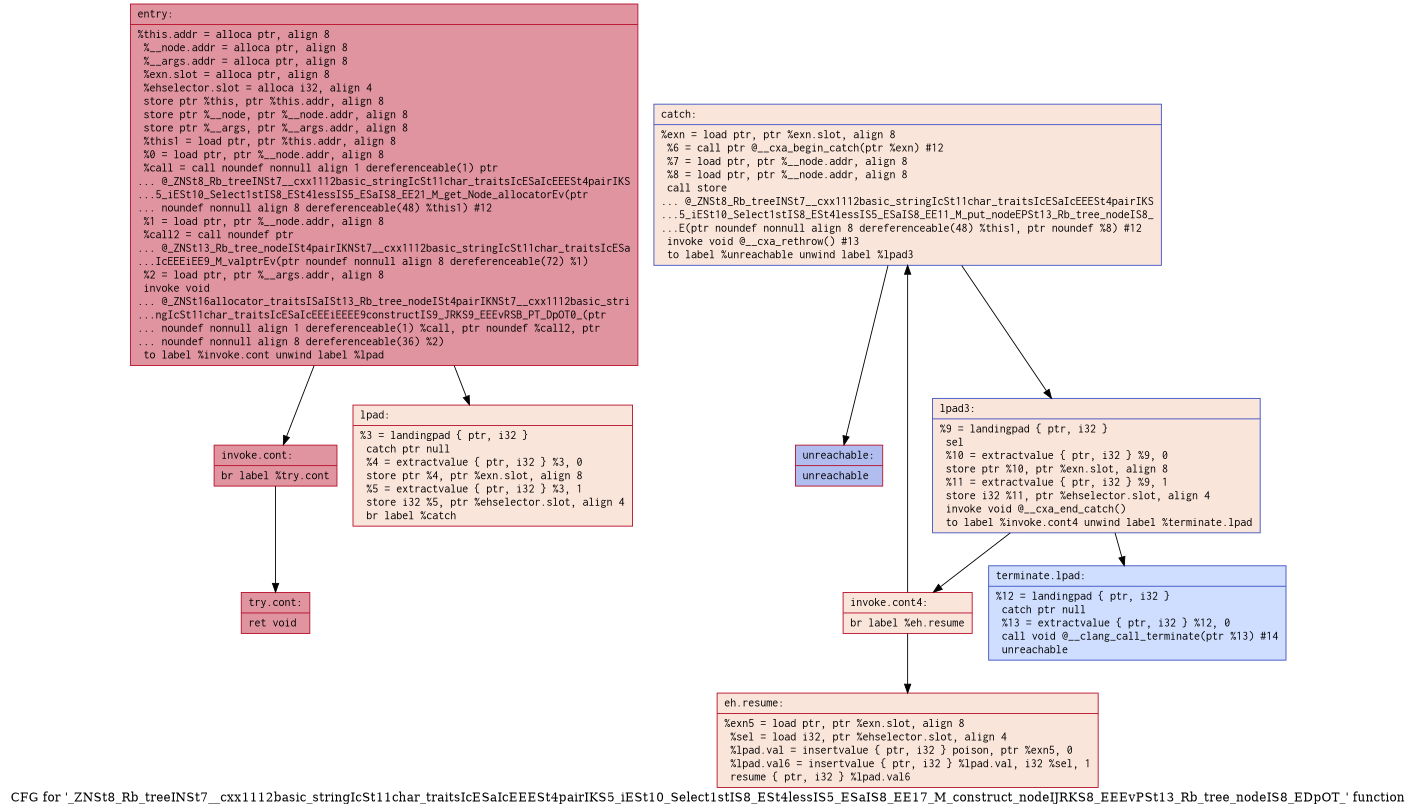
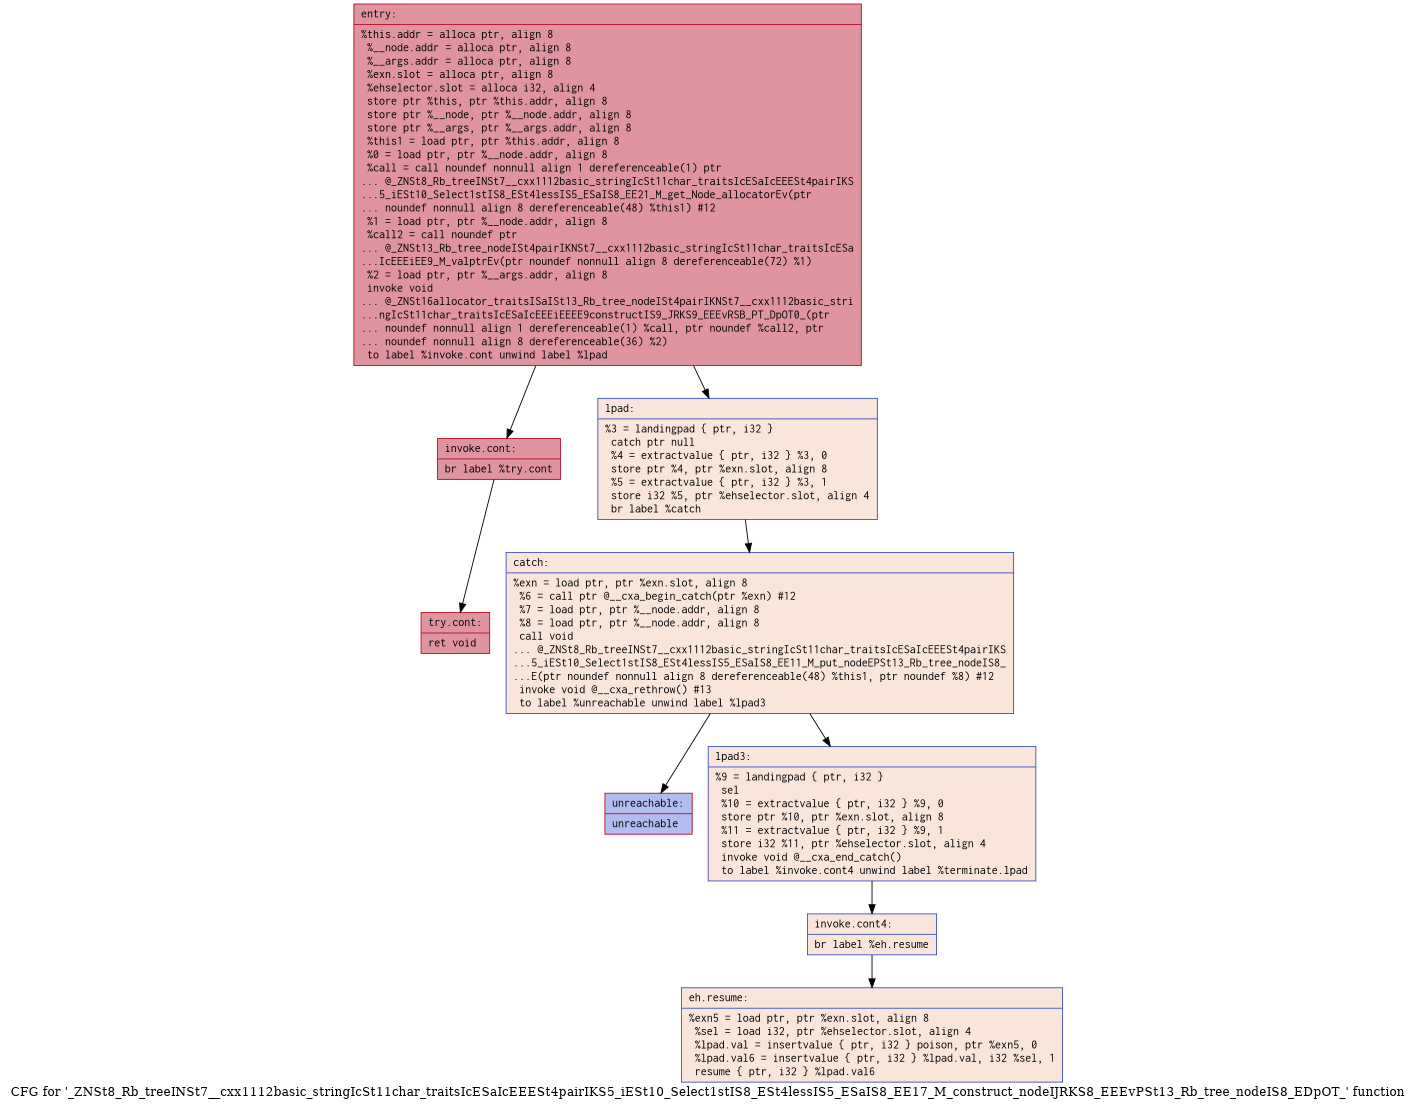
(694, 188) -> (544, 636)
(908, 433) -> (747, 531)
(493, 466) -> (738, 459)
(908, 613) -> (872, 934)
(1137, 613) -> none
(908, 740) -> (872, 1035)
